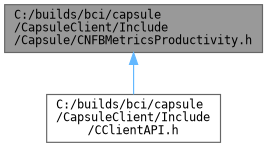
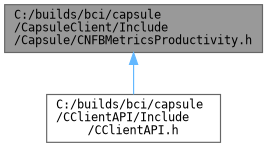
(134, 118) -> (134, 118)
